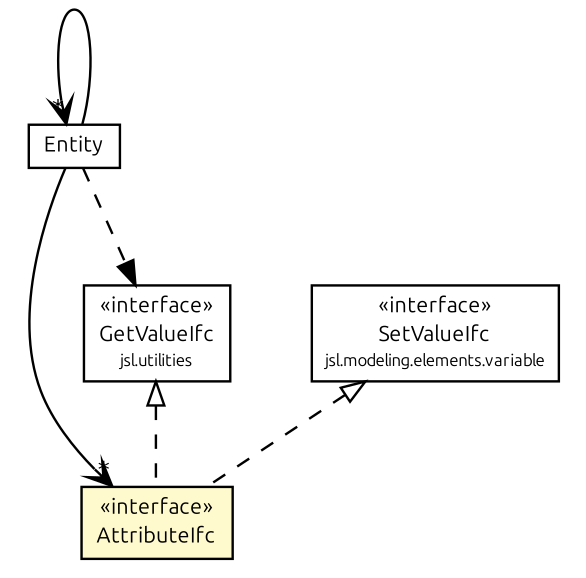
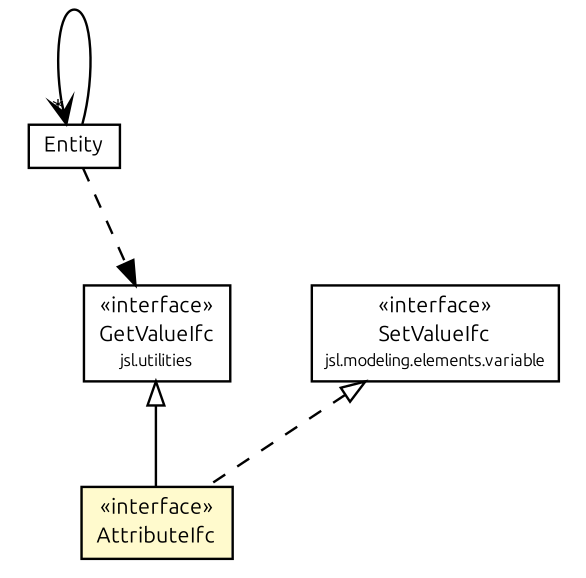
(30, 325) -> none
(156, 446) -> (156, 446)
